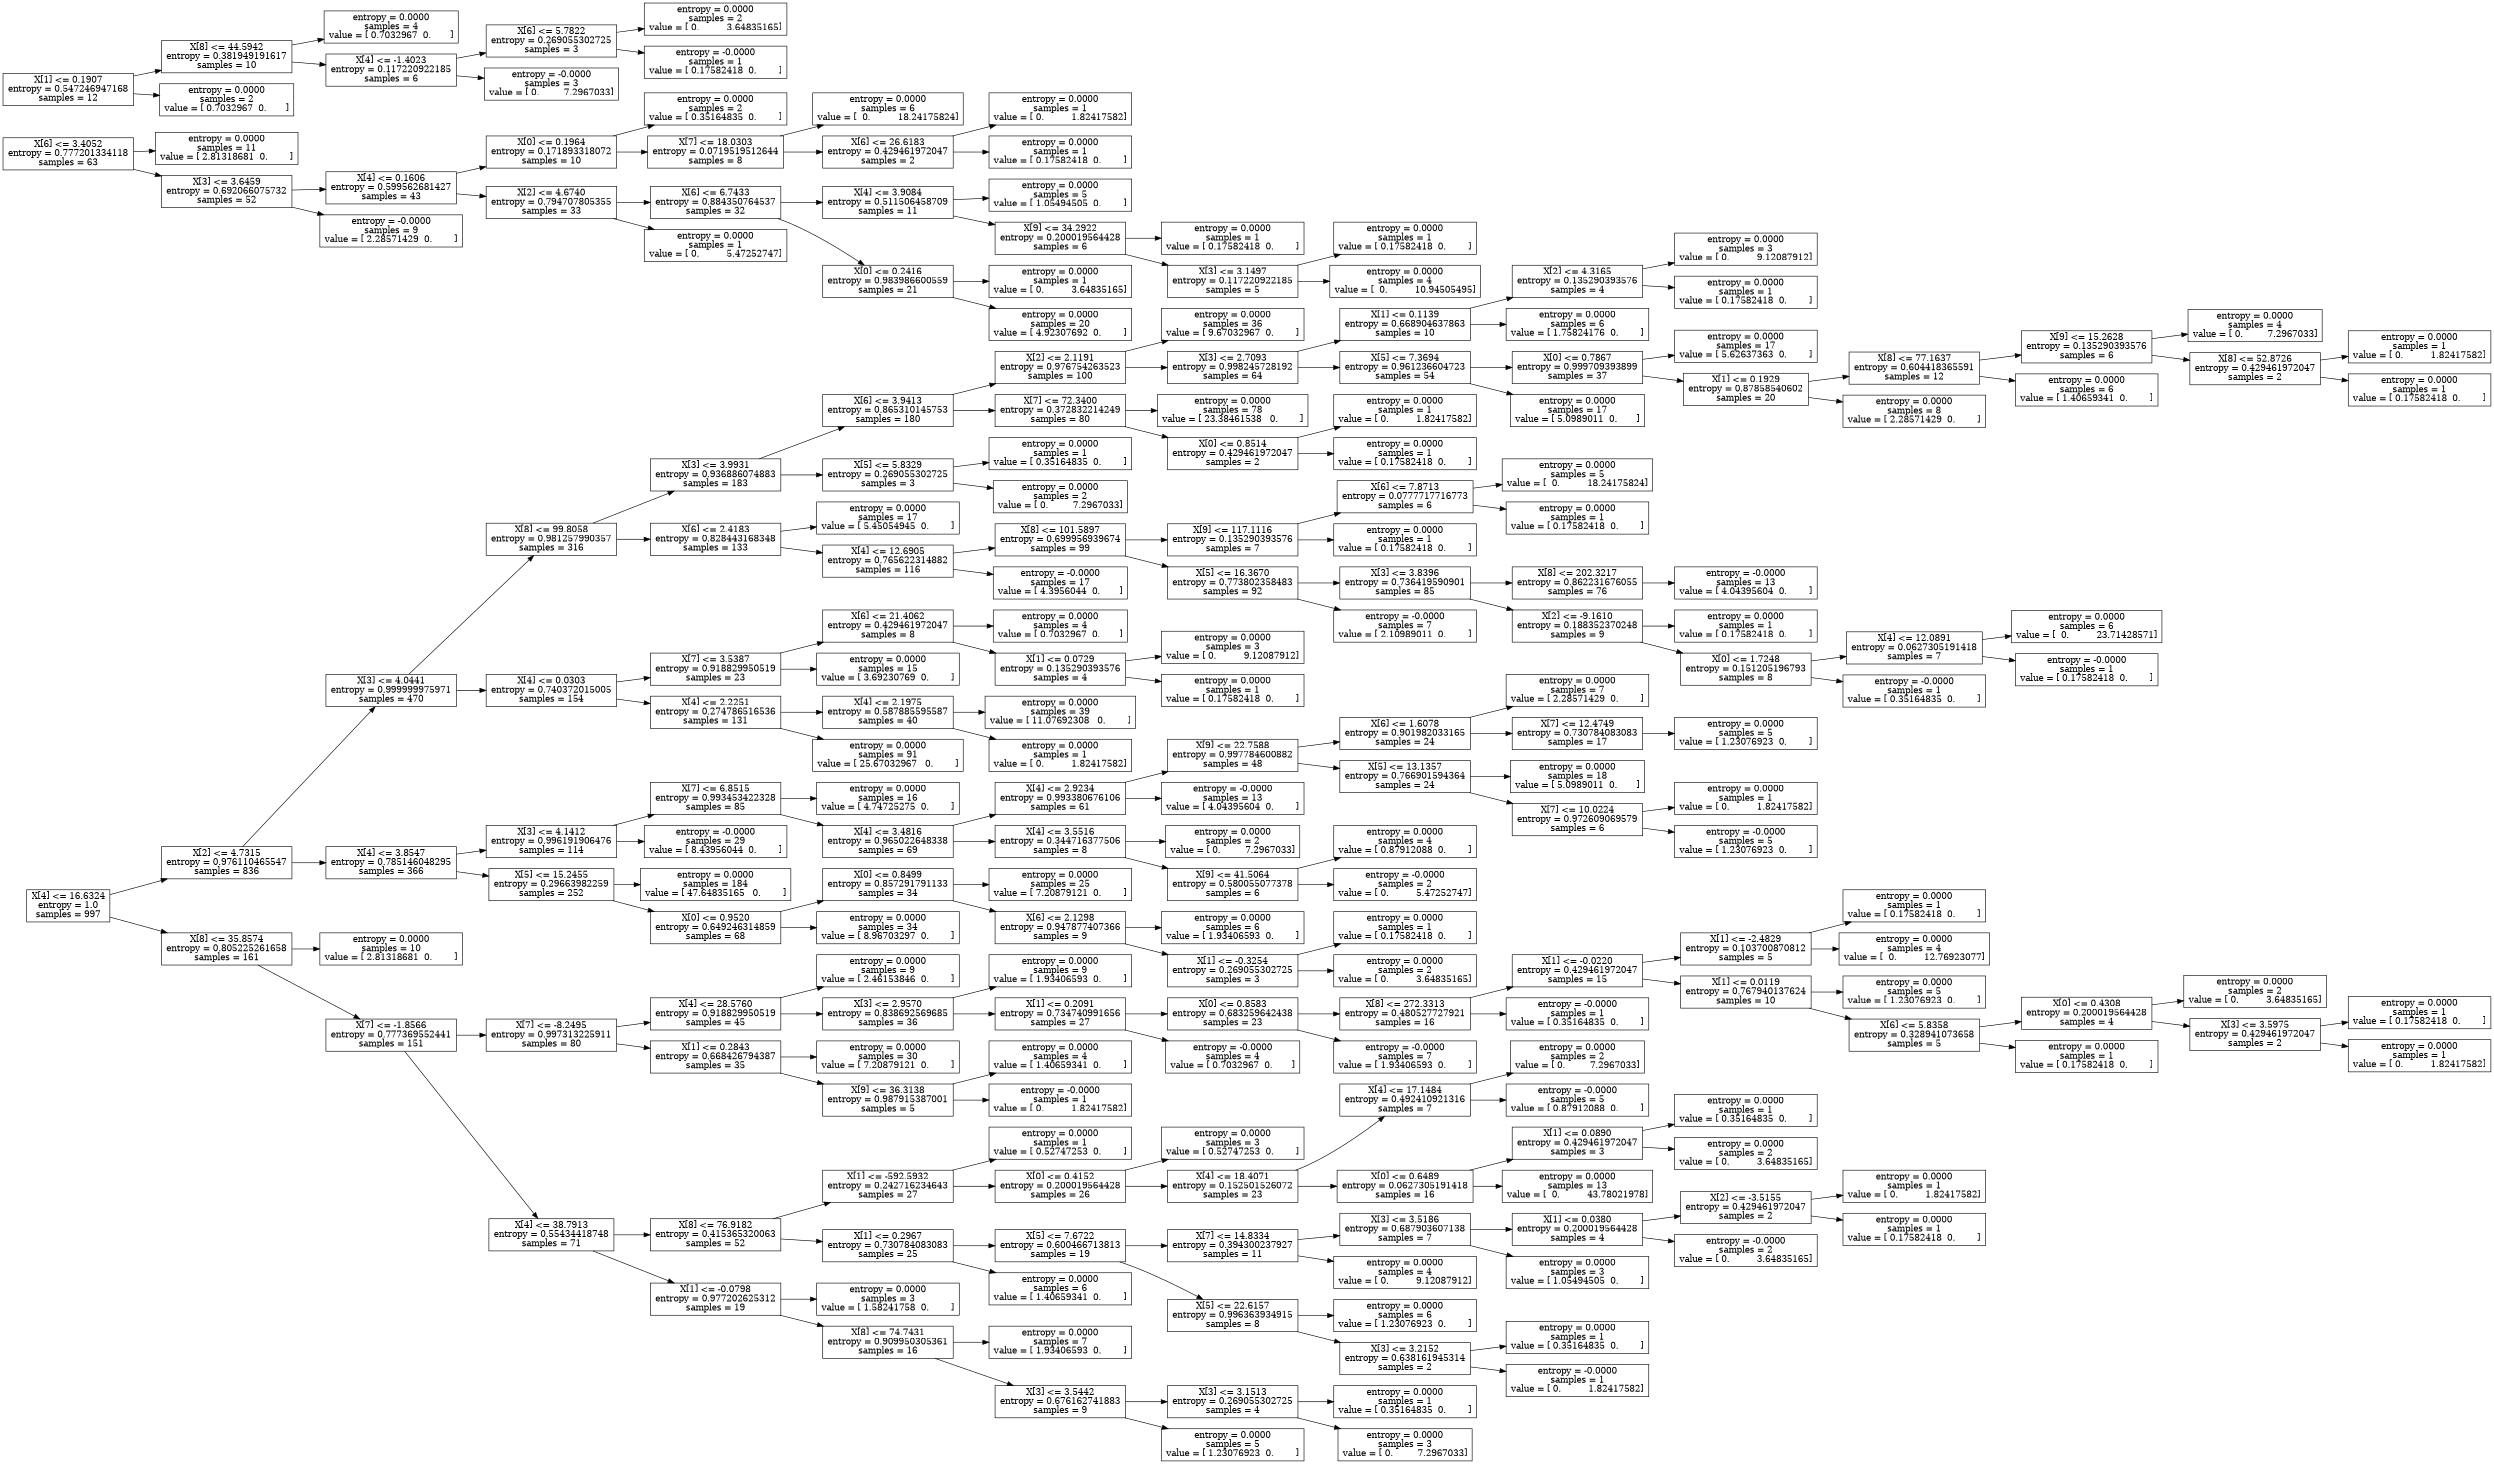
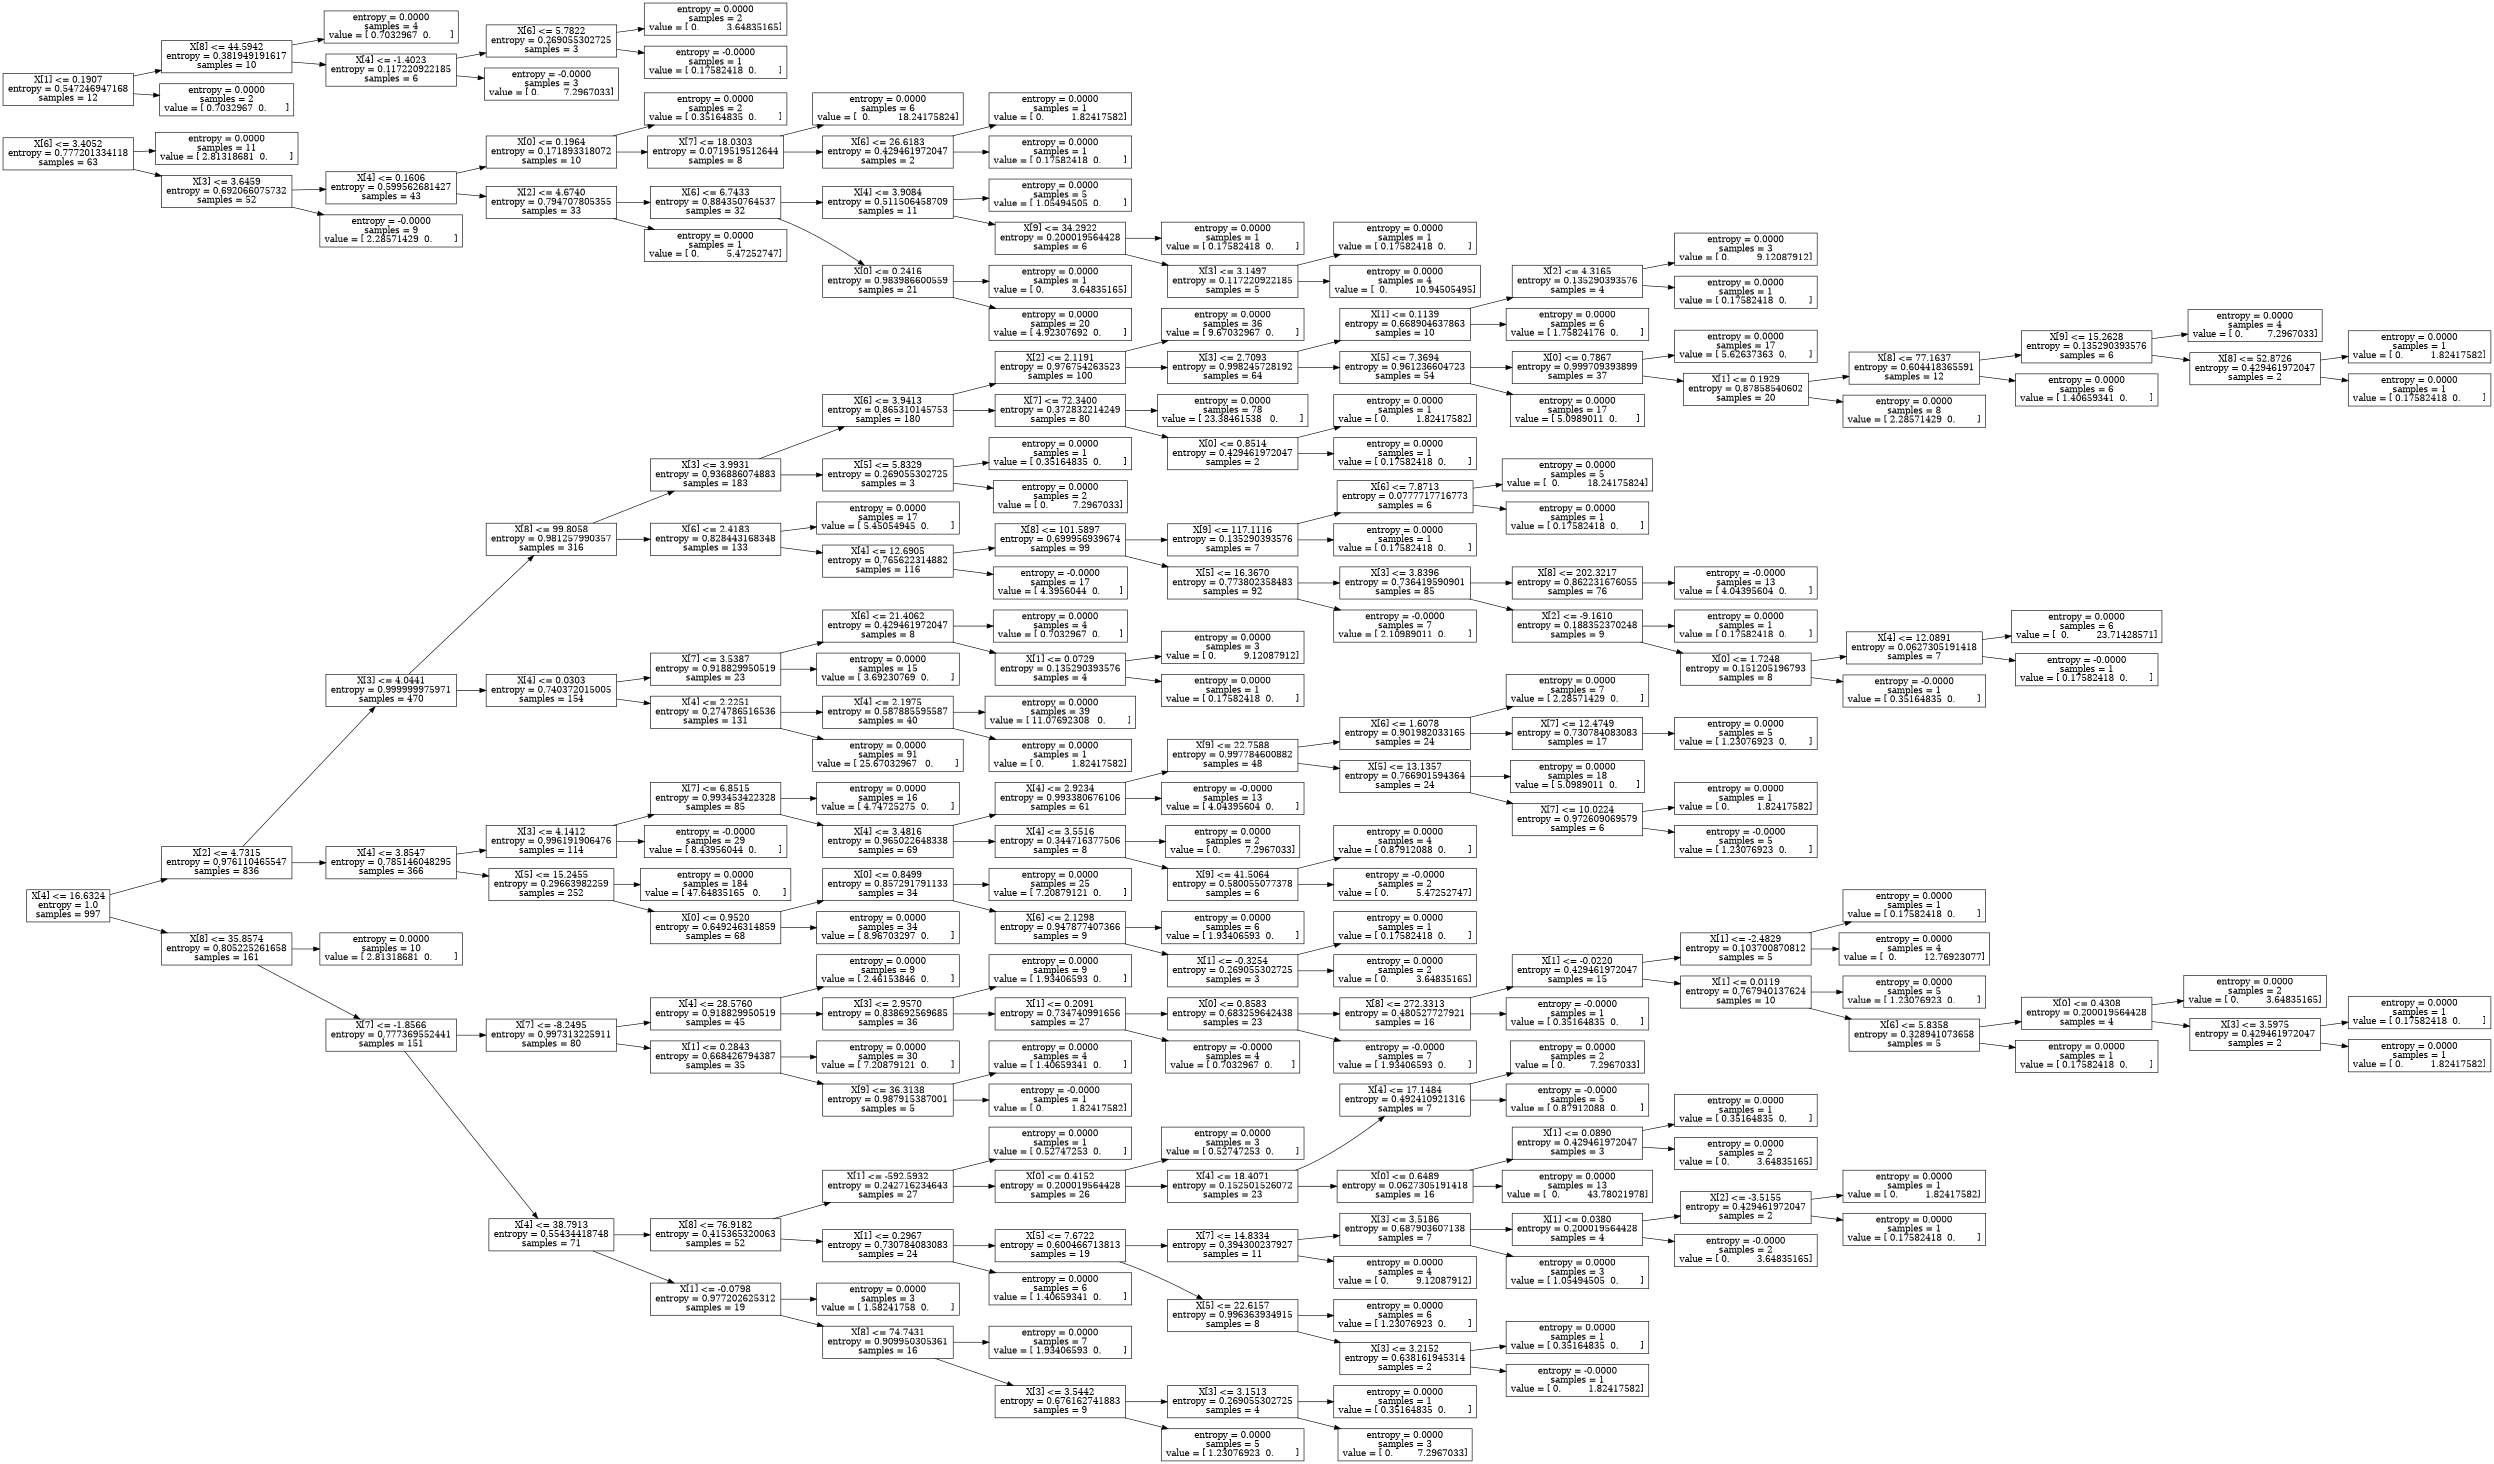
(888, 1246) -> (888, 1246)
